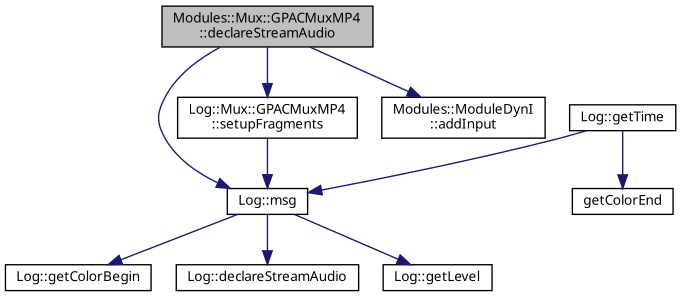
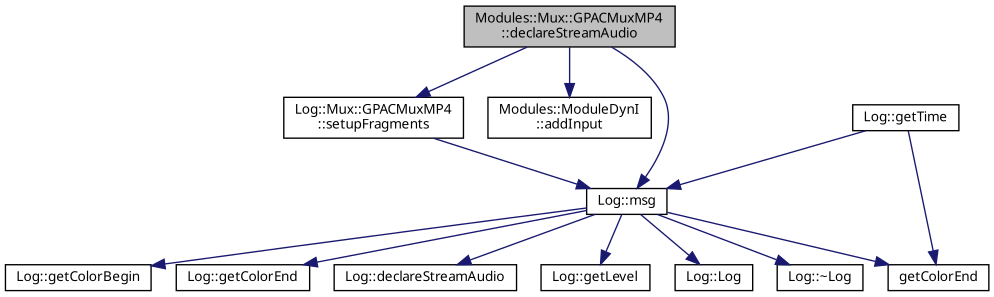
none -> (772, 237)
none -> (243, 278)
none -> (714, 278)
none -> (820, 278)
